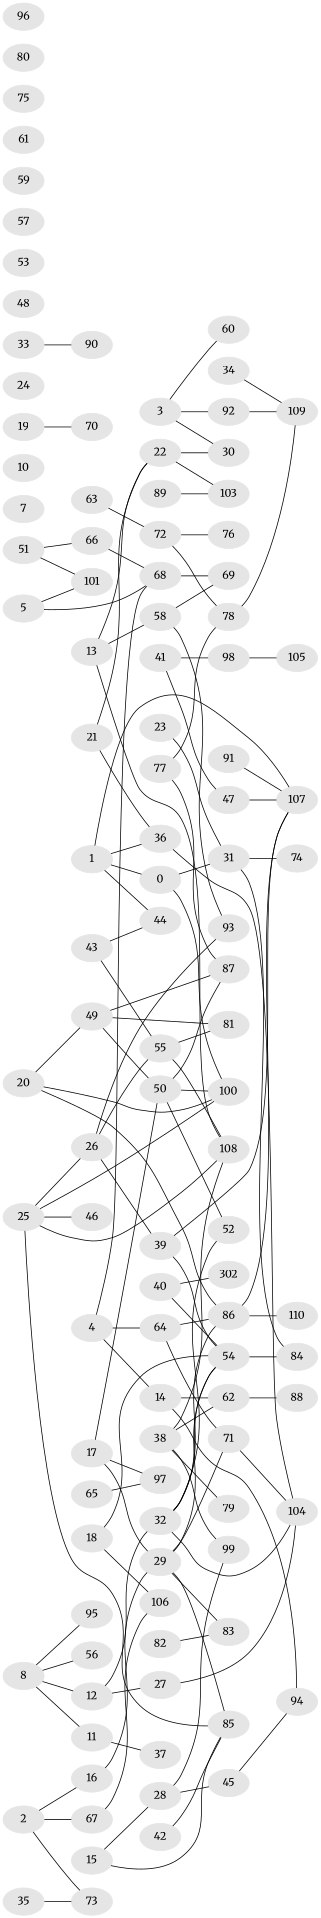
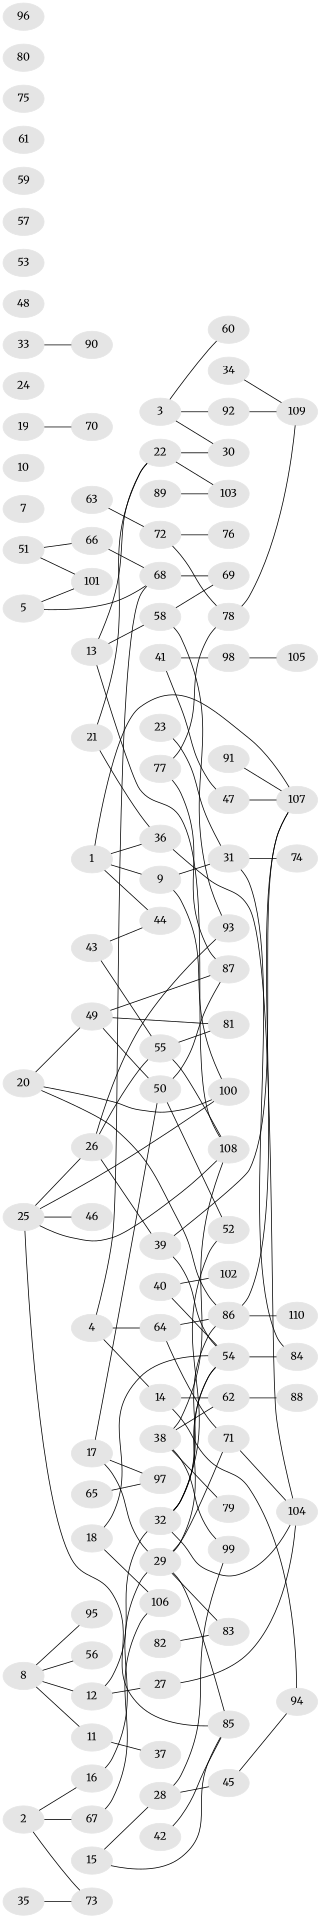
(160, 880) -> (160, 880)
(189, 1090) -> none
(229, 1275) -> (229, 1275)
